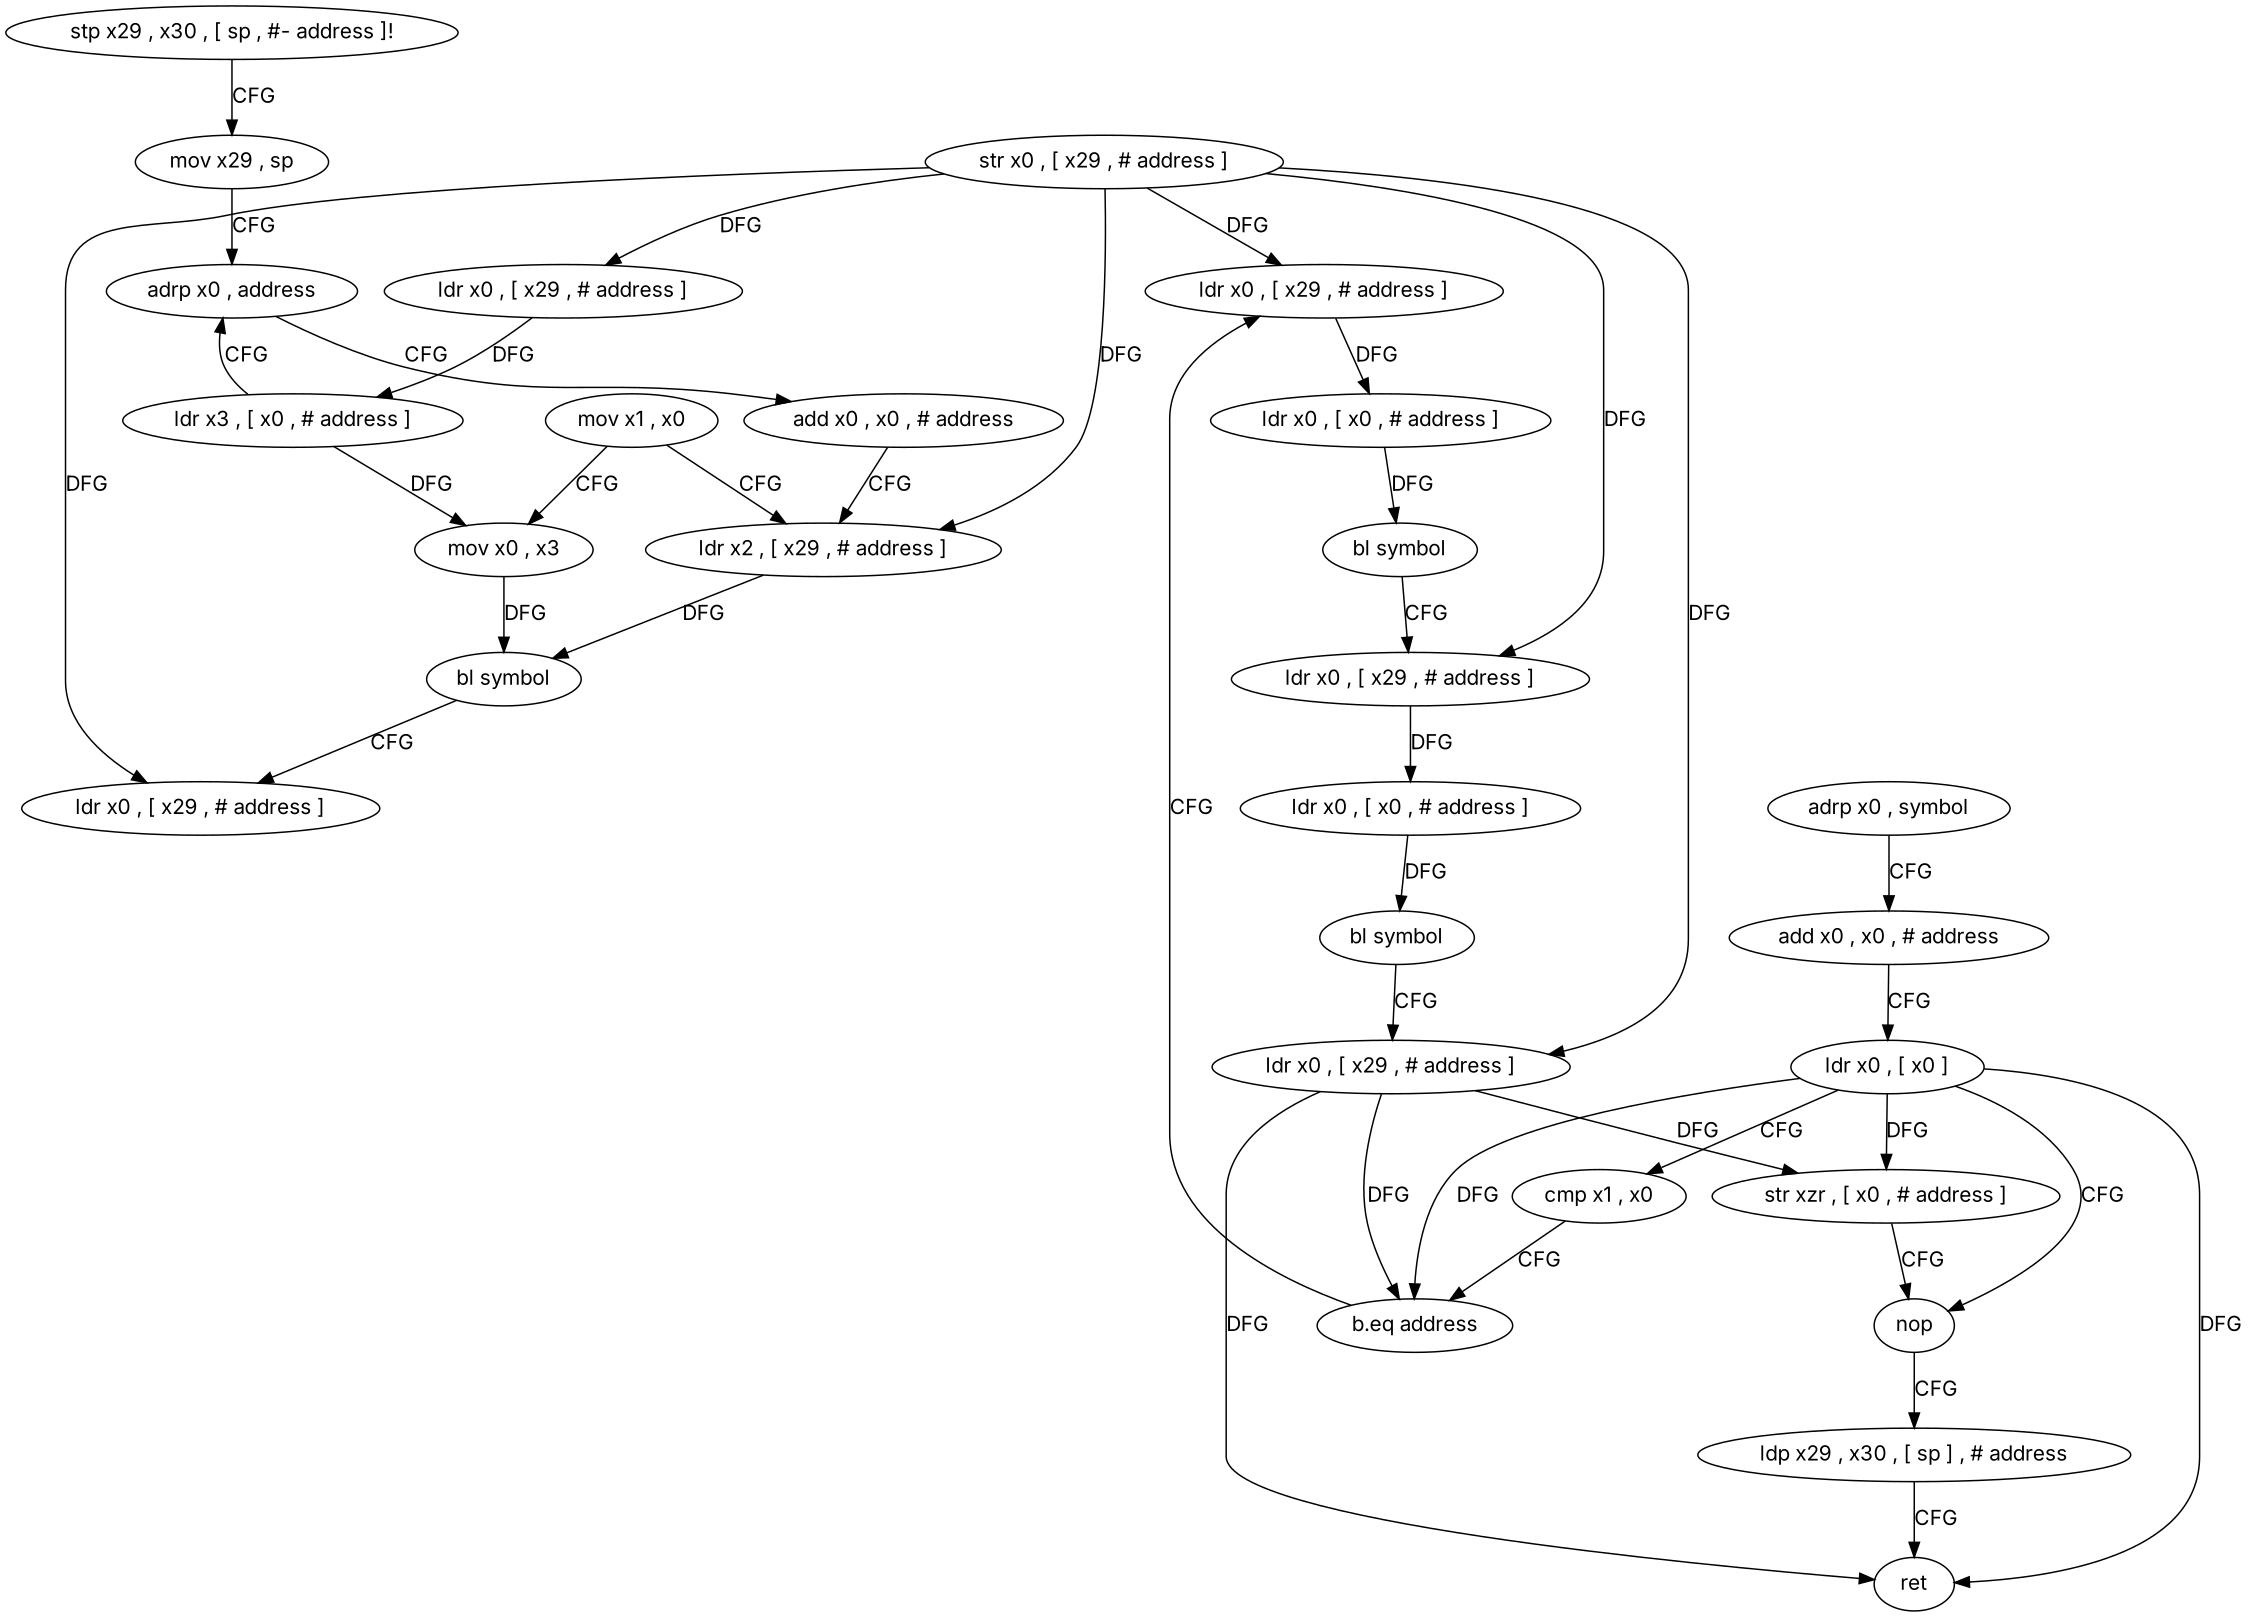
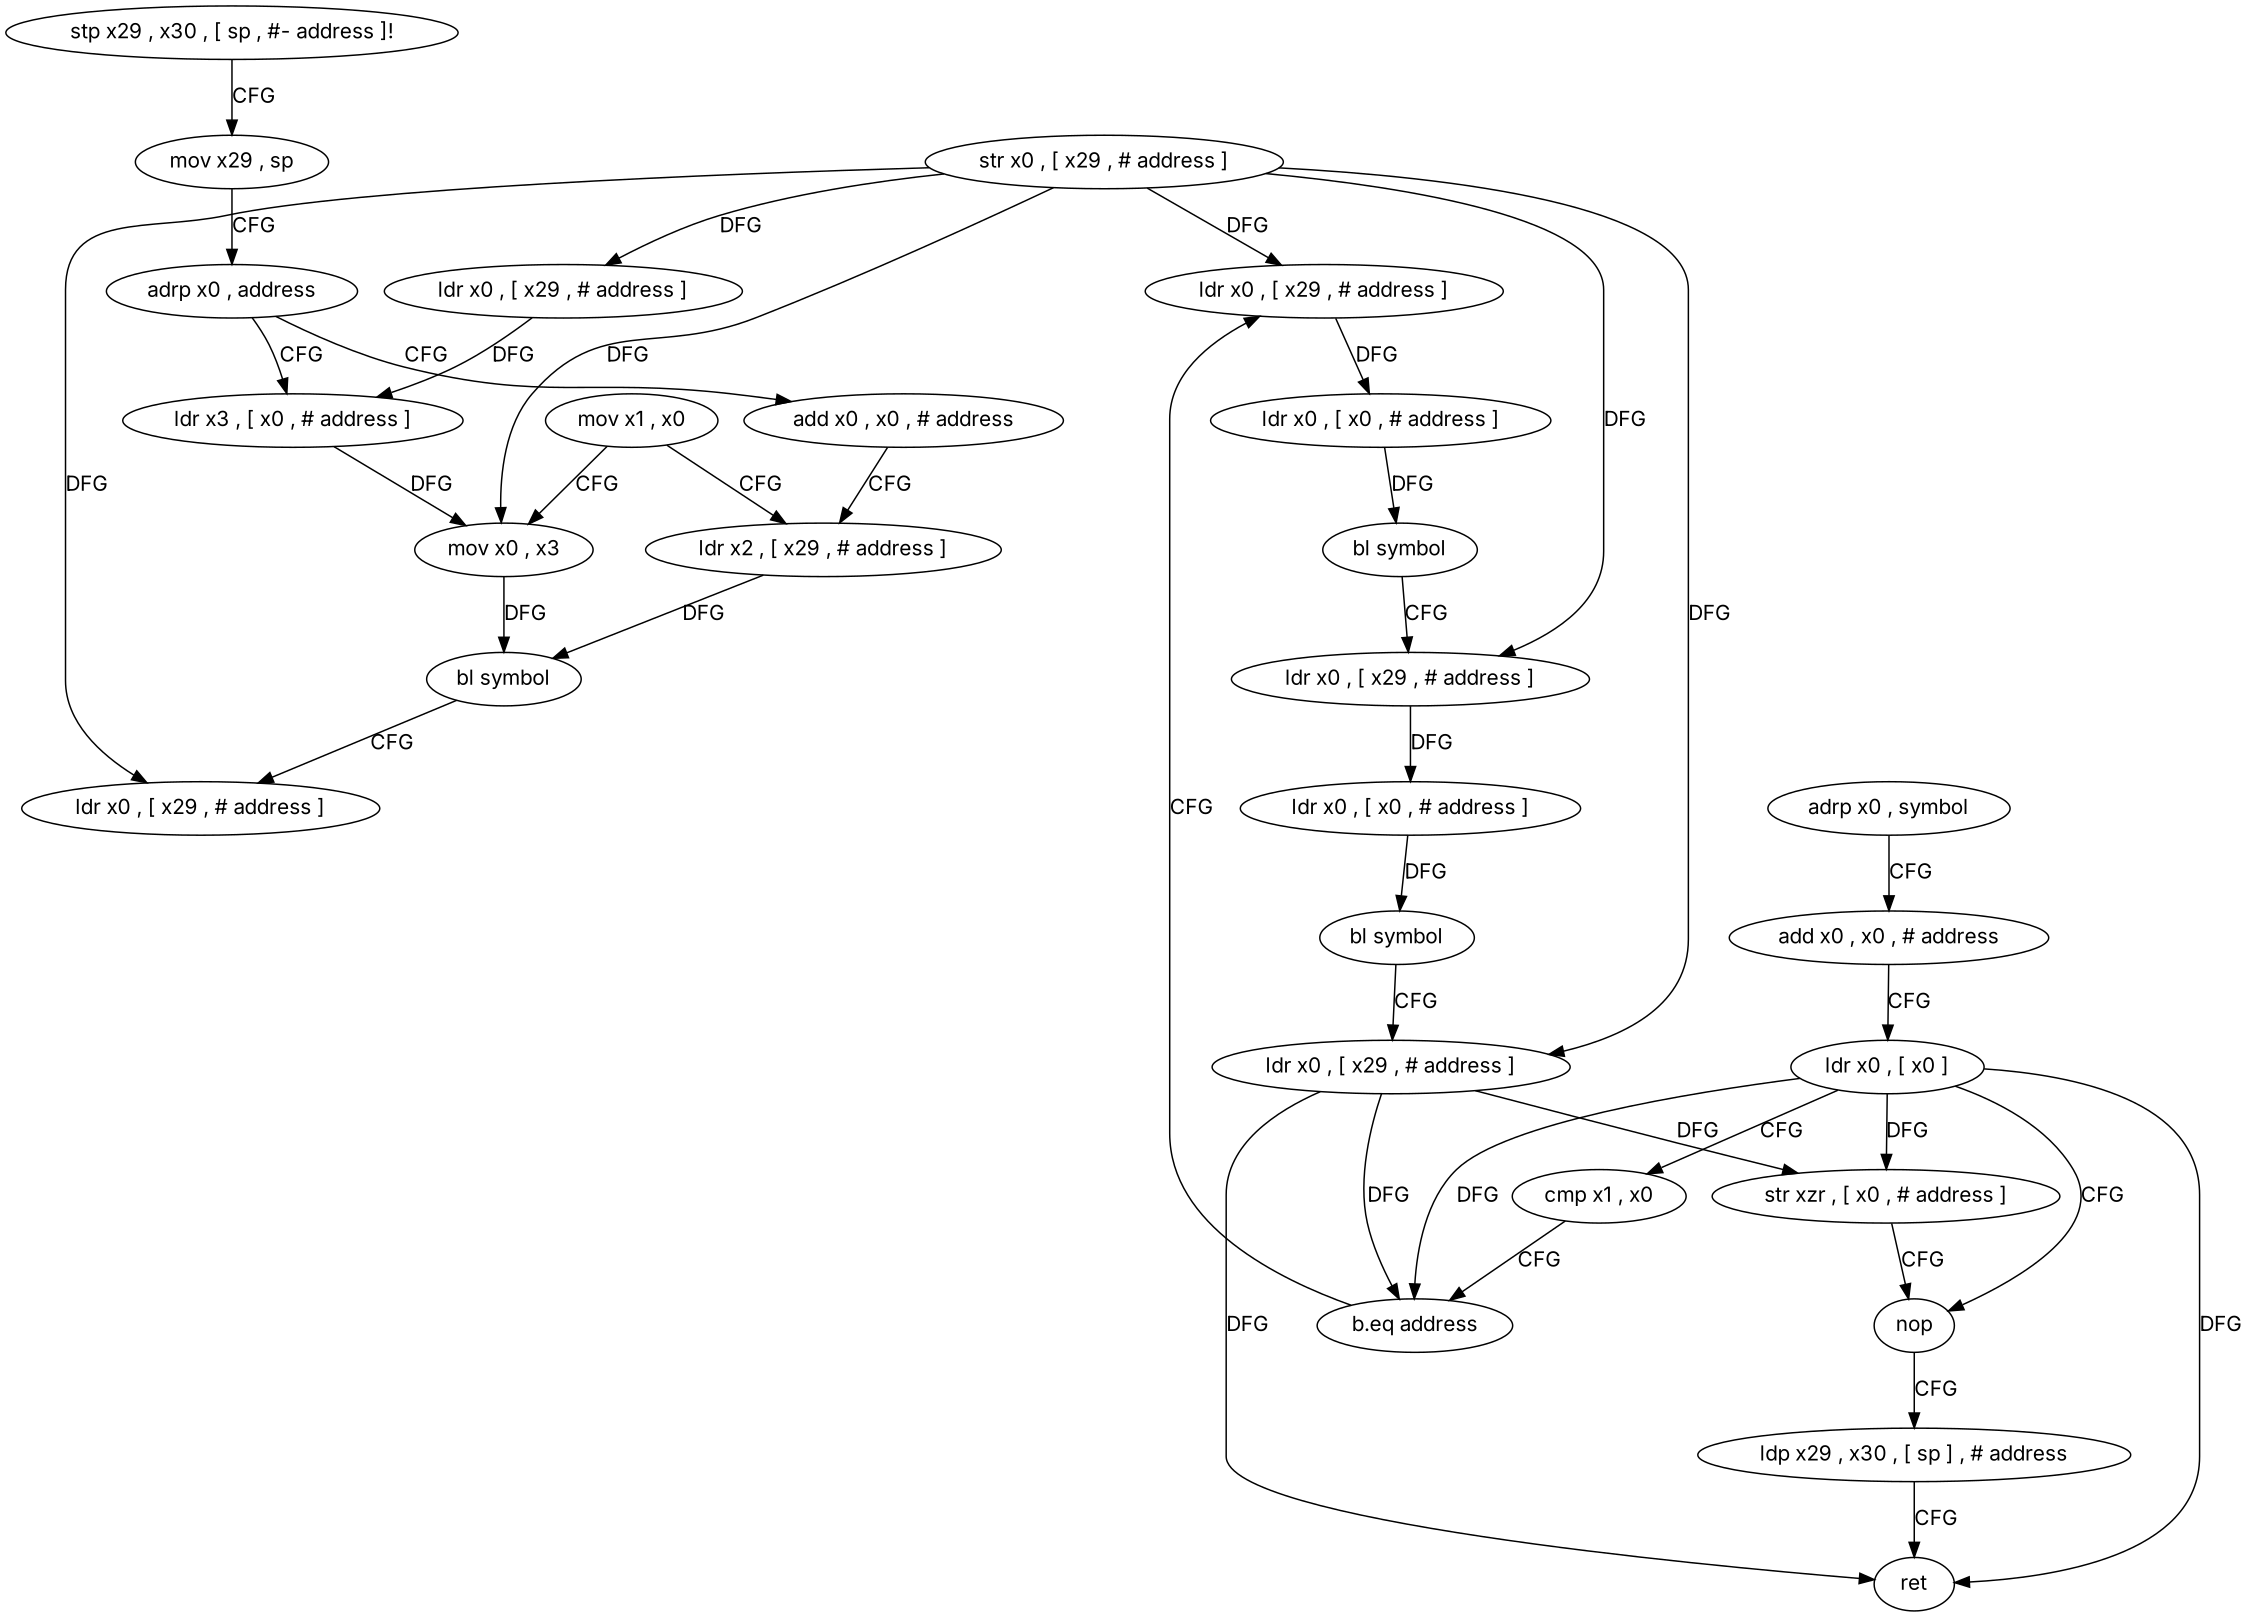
(225, 368) -> (270, 347)
(1094, 393) -> (738, 323)
